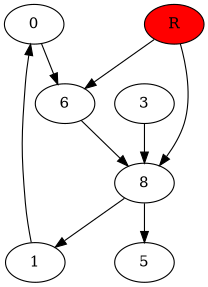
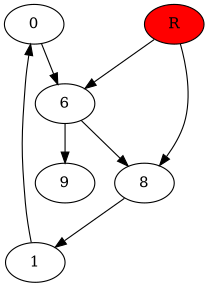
(144, 104) -> none
none -> (65, 183)
(144, 262) -> none
